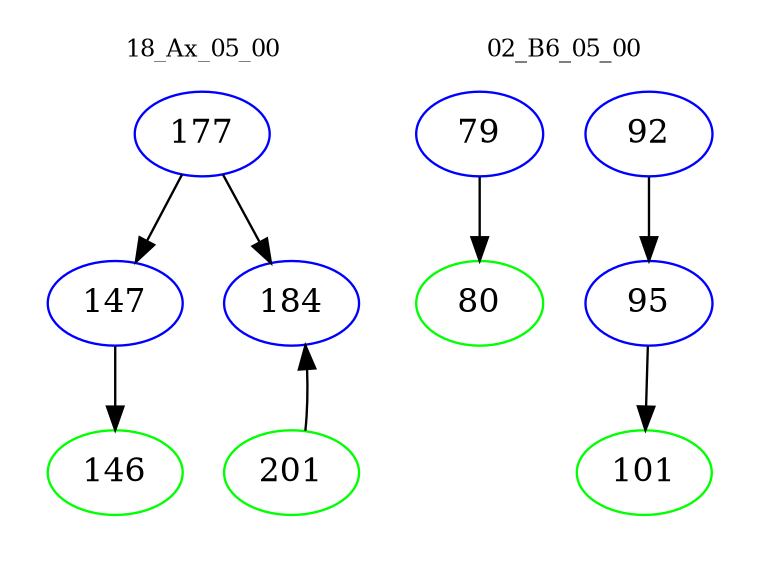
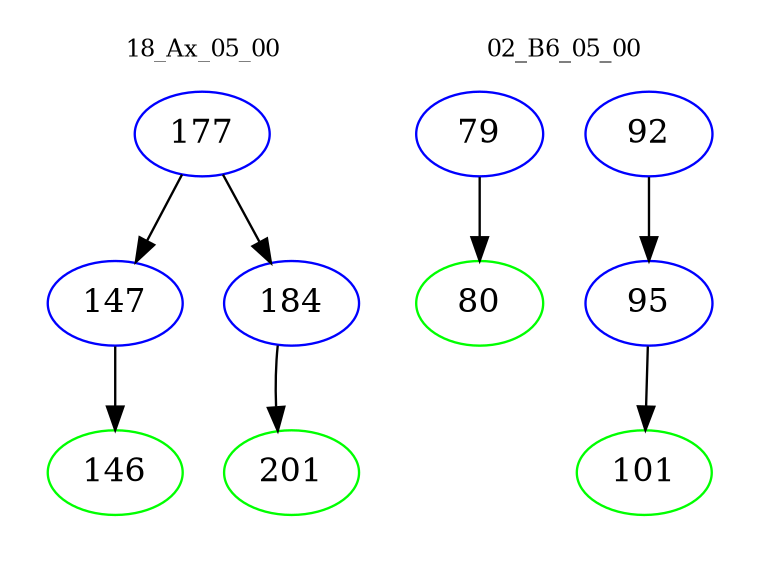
(307, 400) -> (276, 376)
